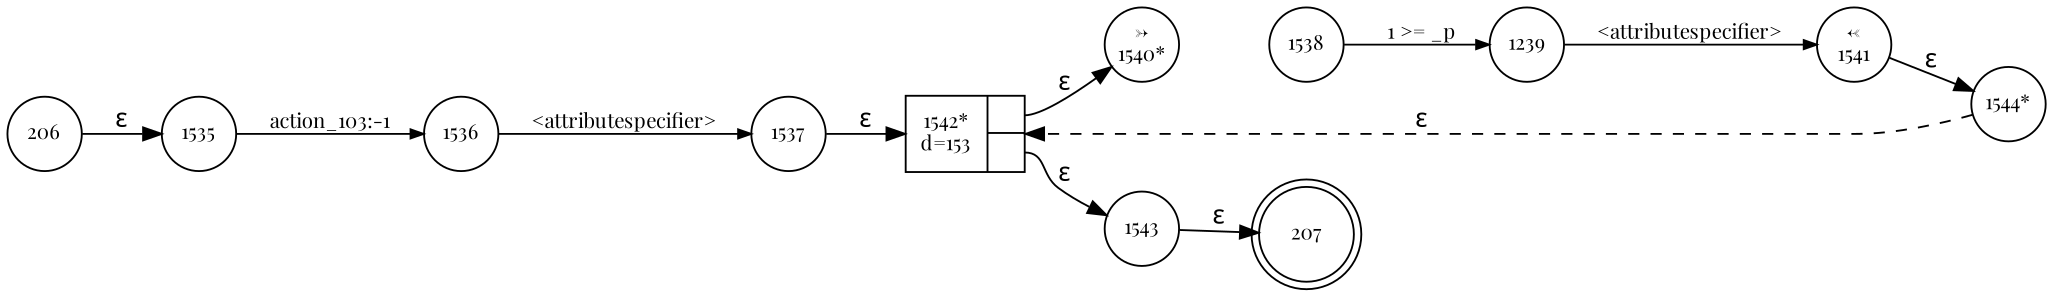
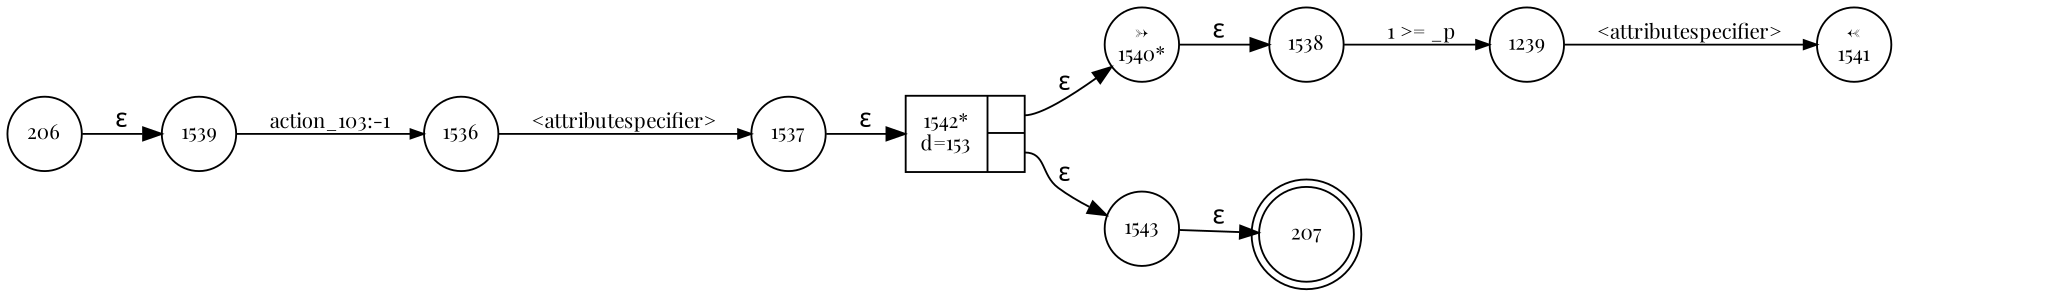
none -> (1215, 45)
(2008, 104) -> none
(199, 134) -> (199, 134)
